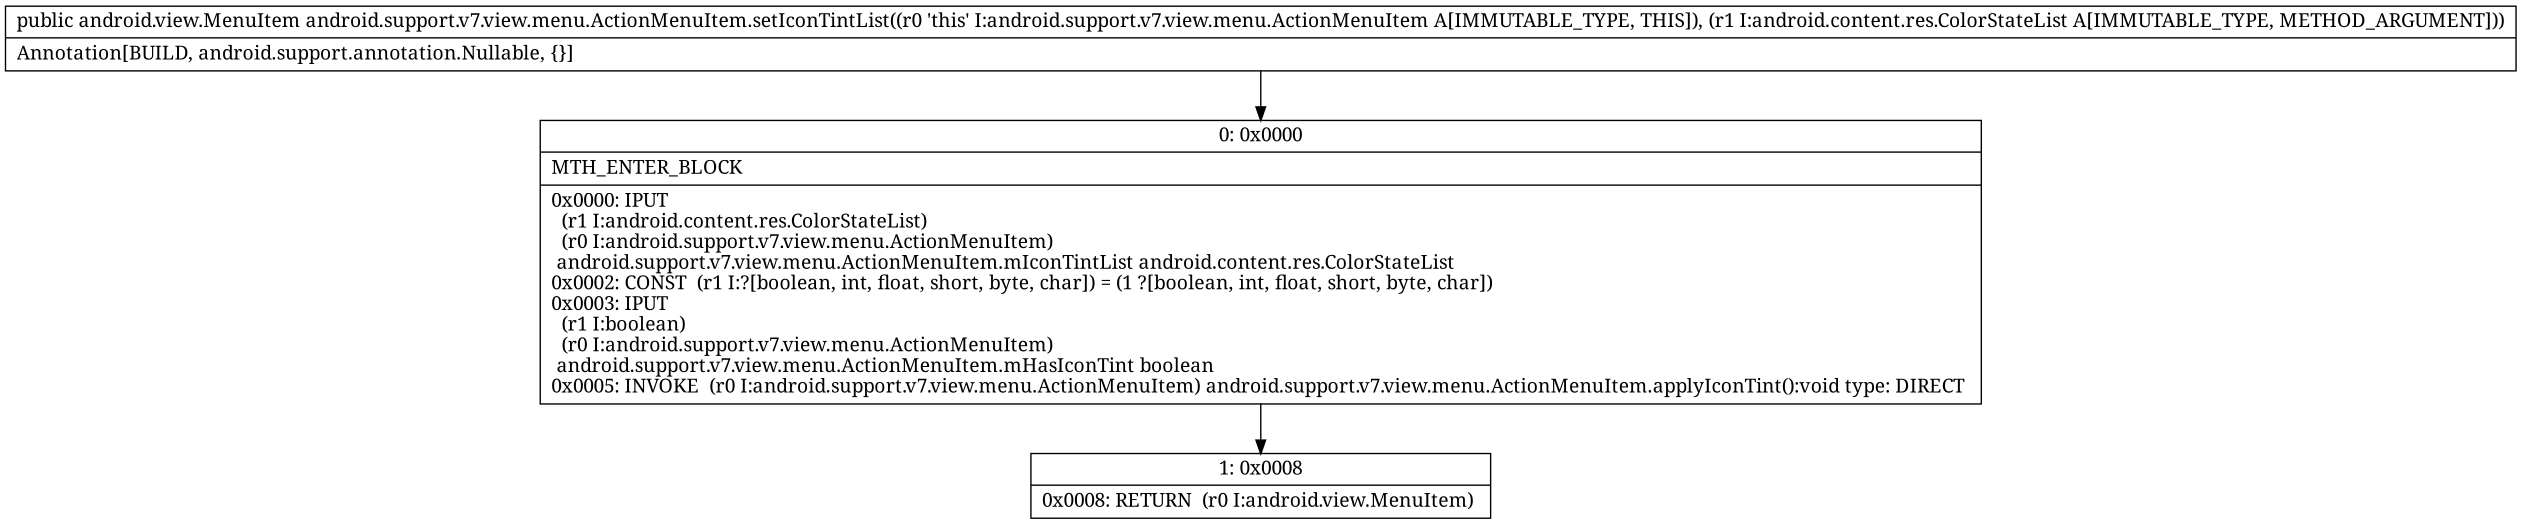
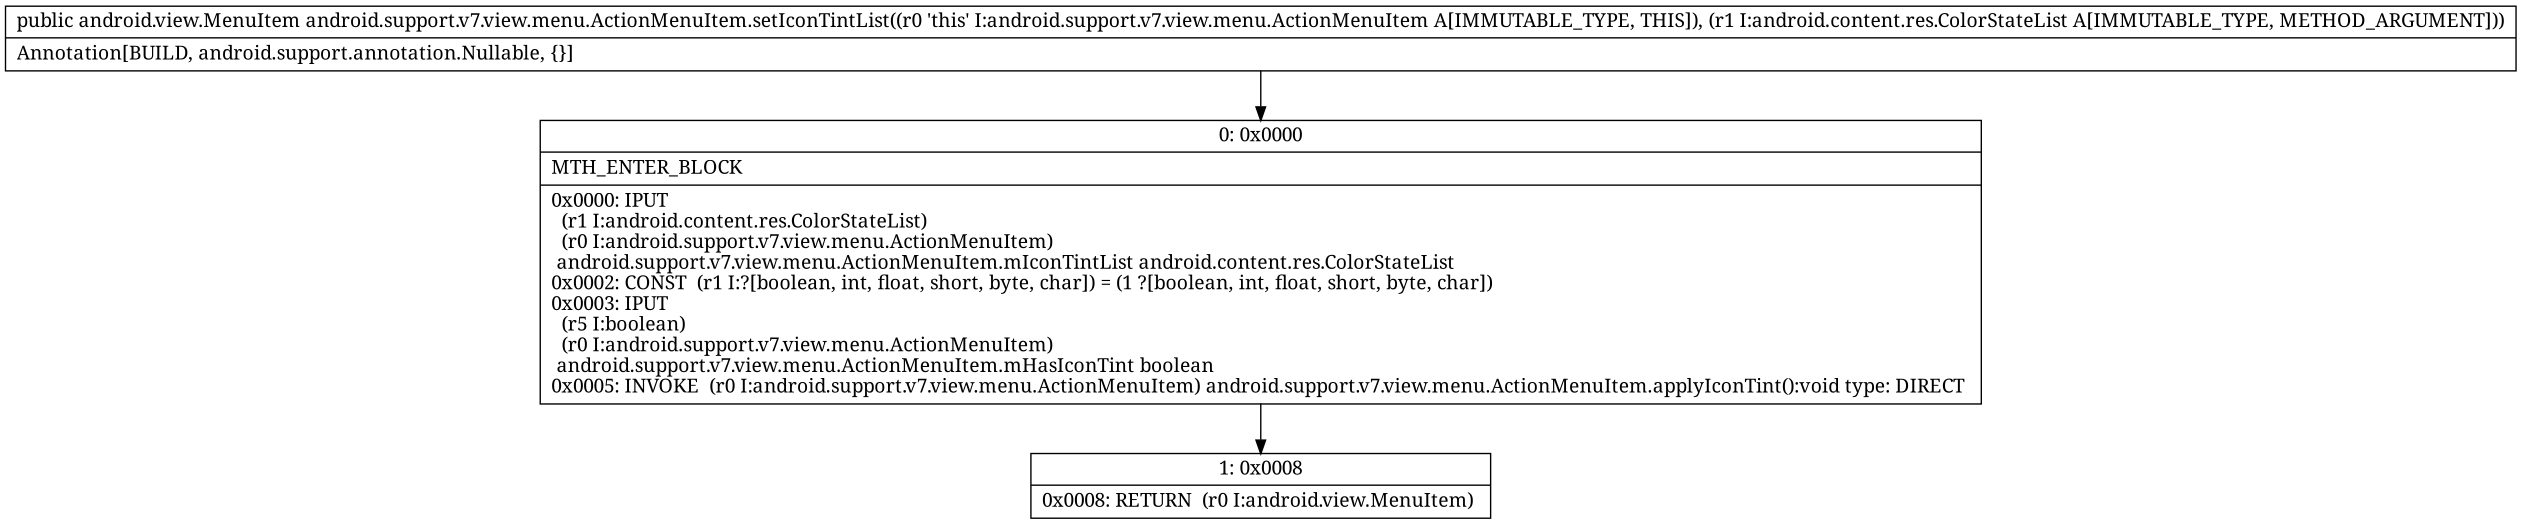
(619, 325) -> (619, 325)
